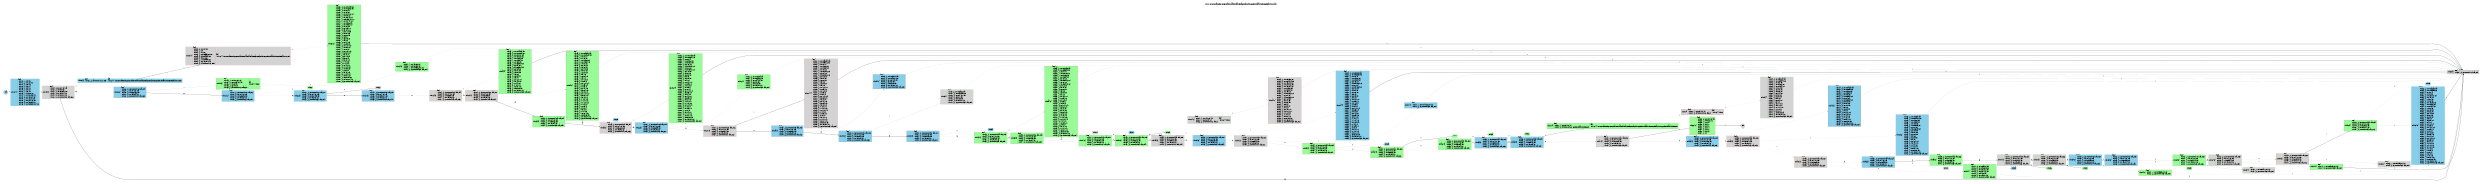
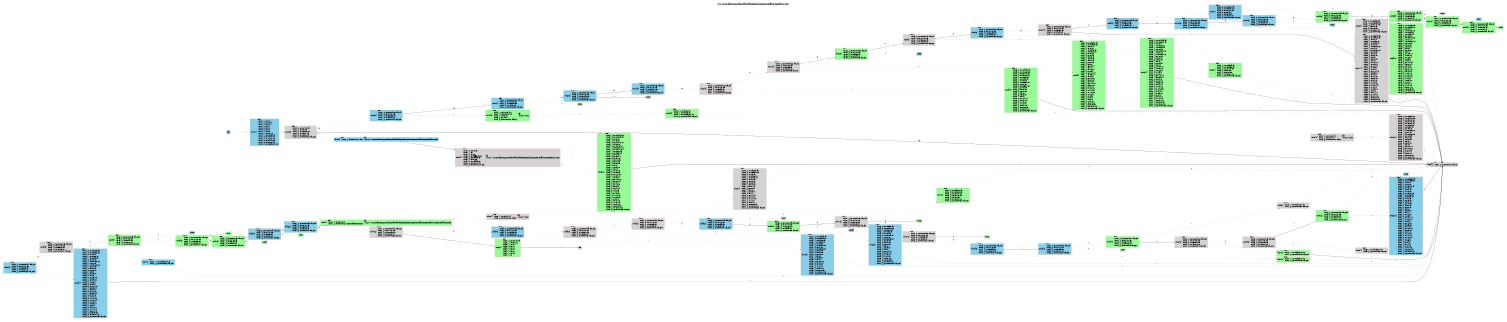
(1168, 141) -> none
